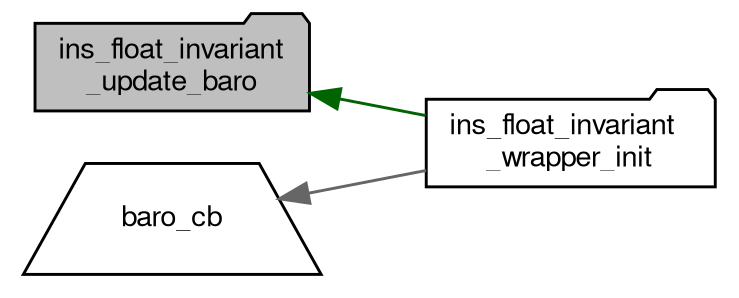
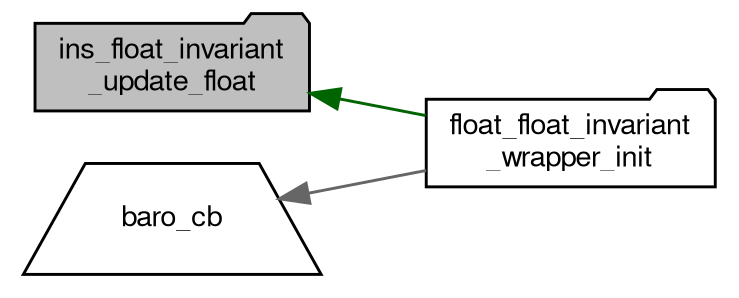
(172, 67) -> (172, 67)
(571, 143) -> (571, 143)
